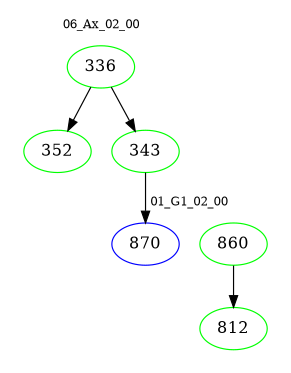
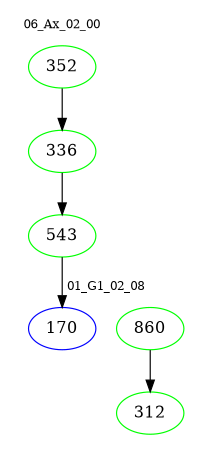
(82, 104) -> (62, 103)
(146, 151) -> (62, 236)
(190, 202) -> (106, 287)
(146, 244) -> (62, 329)
(234, 329) -> (150, 413)
